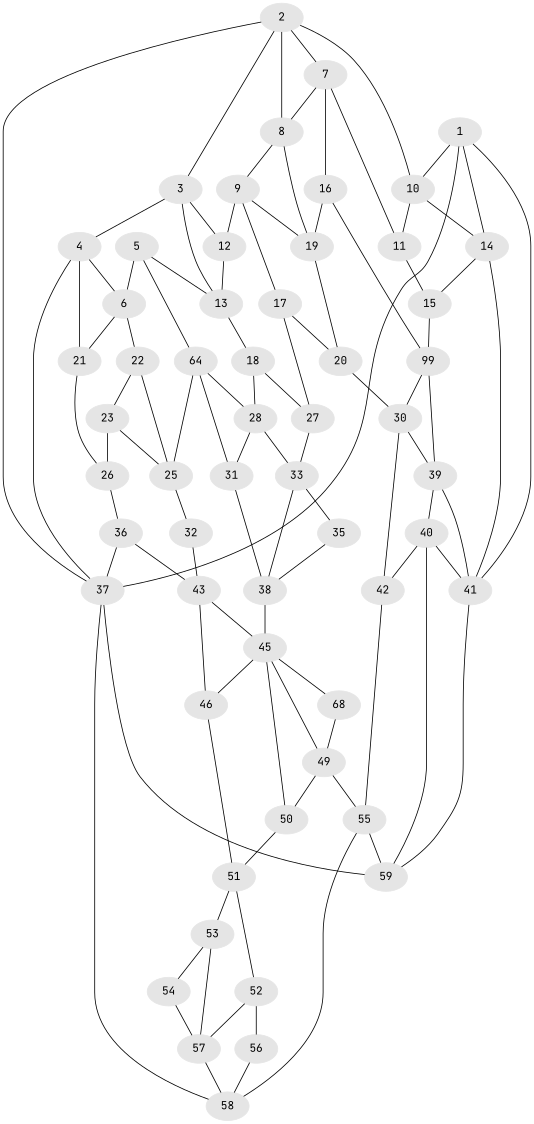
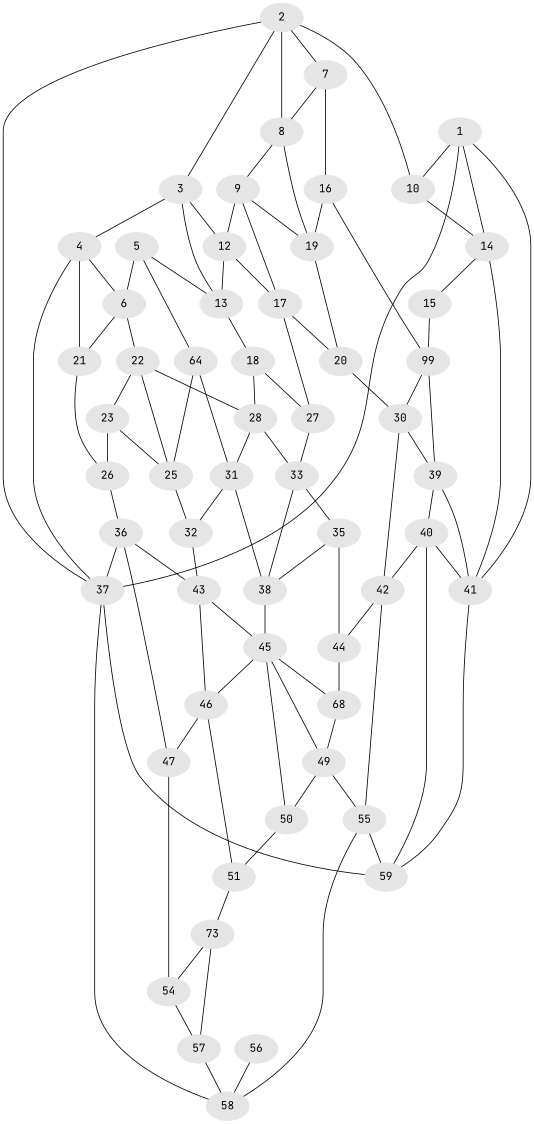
(400, 247) -> none
none -> (252, 275)
(226, 390) -> (197, 390)
none -> (211, 505)
none -> (339, 648)
none -> (169, 762)
(212, 934) -> (212, 934)
(256, 992) -> none
